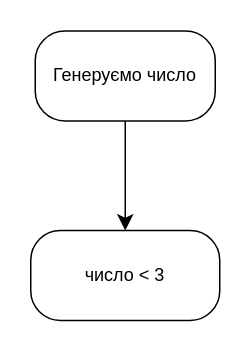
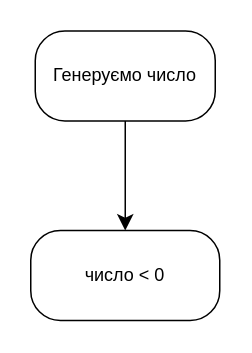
(125, 275) -> (125, 275)
